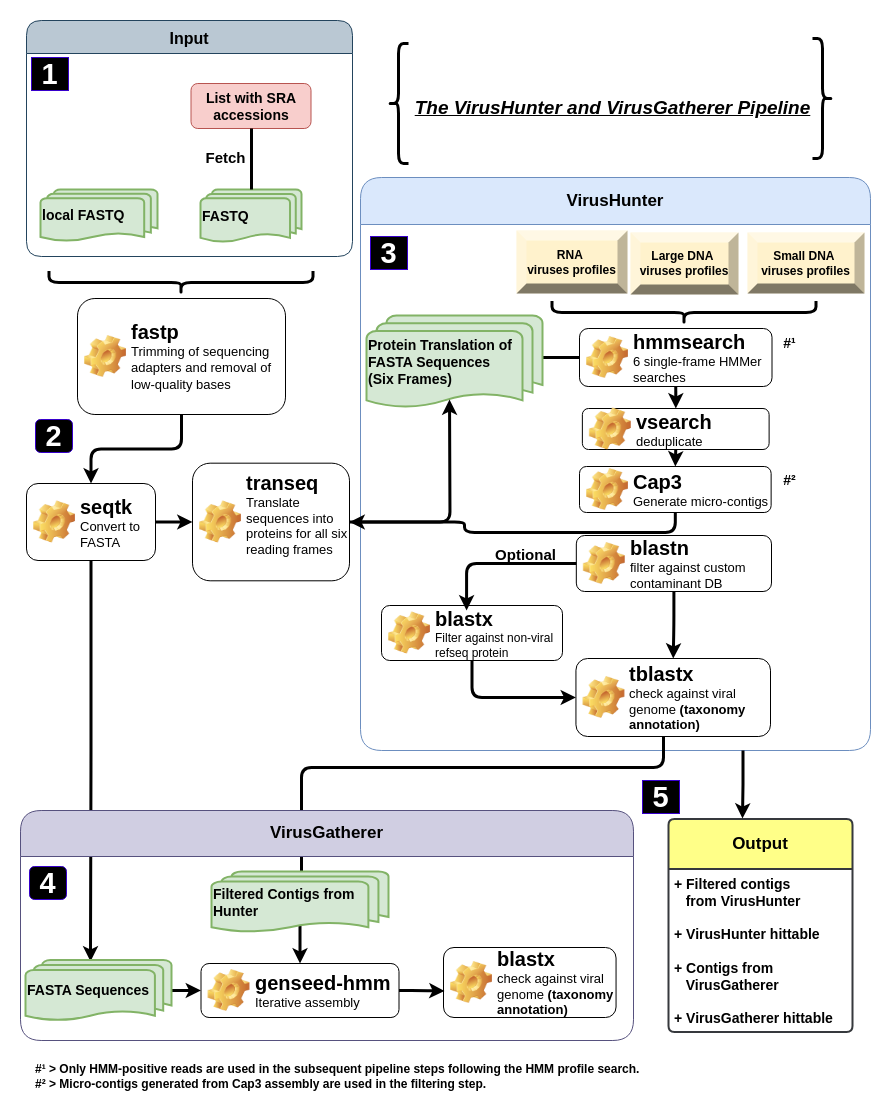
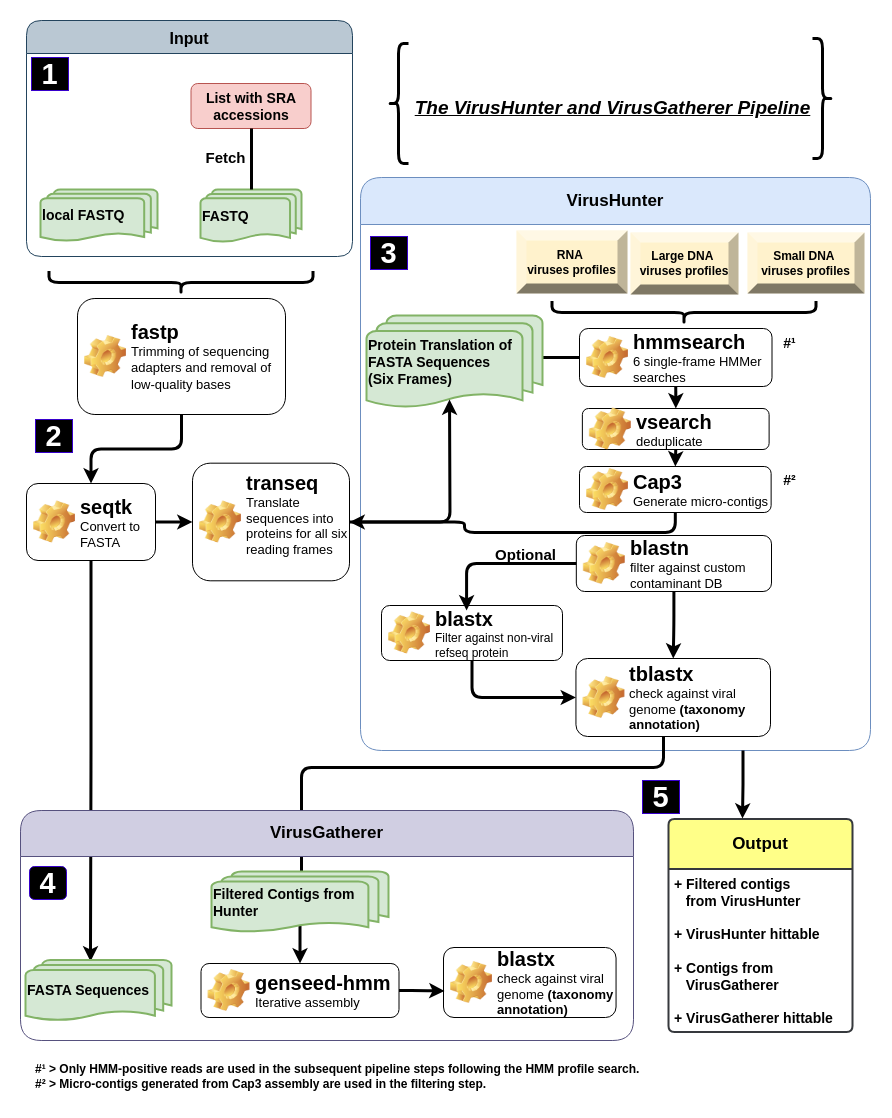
(54, 436) -> (54, 436)
(181, 991) -> none
